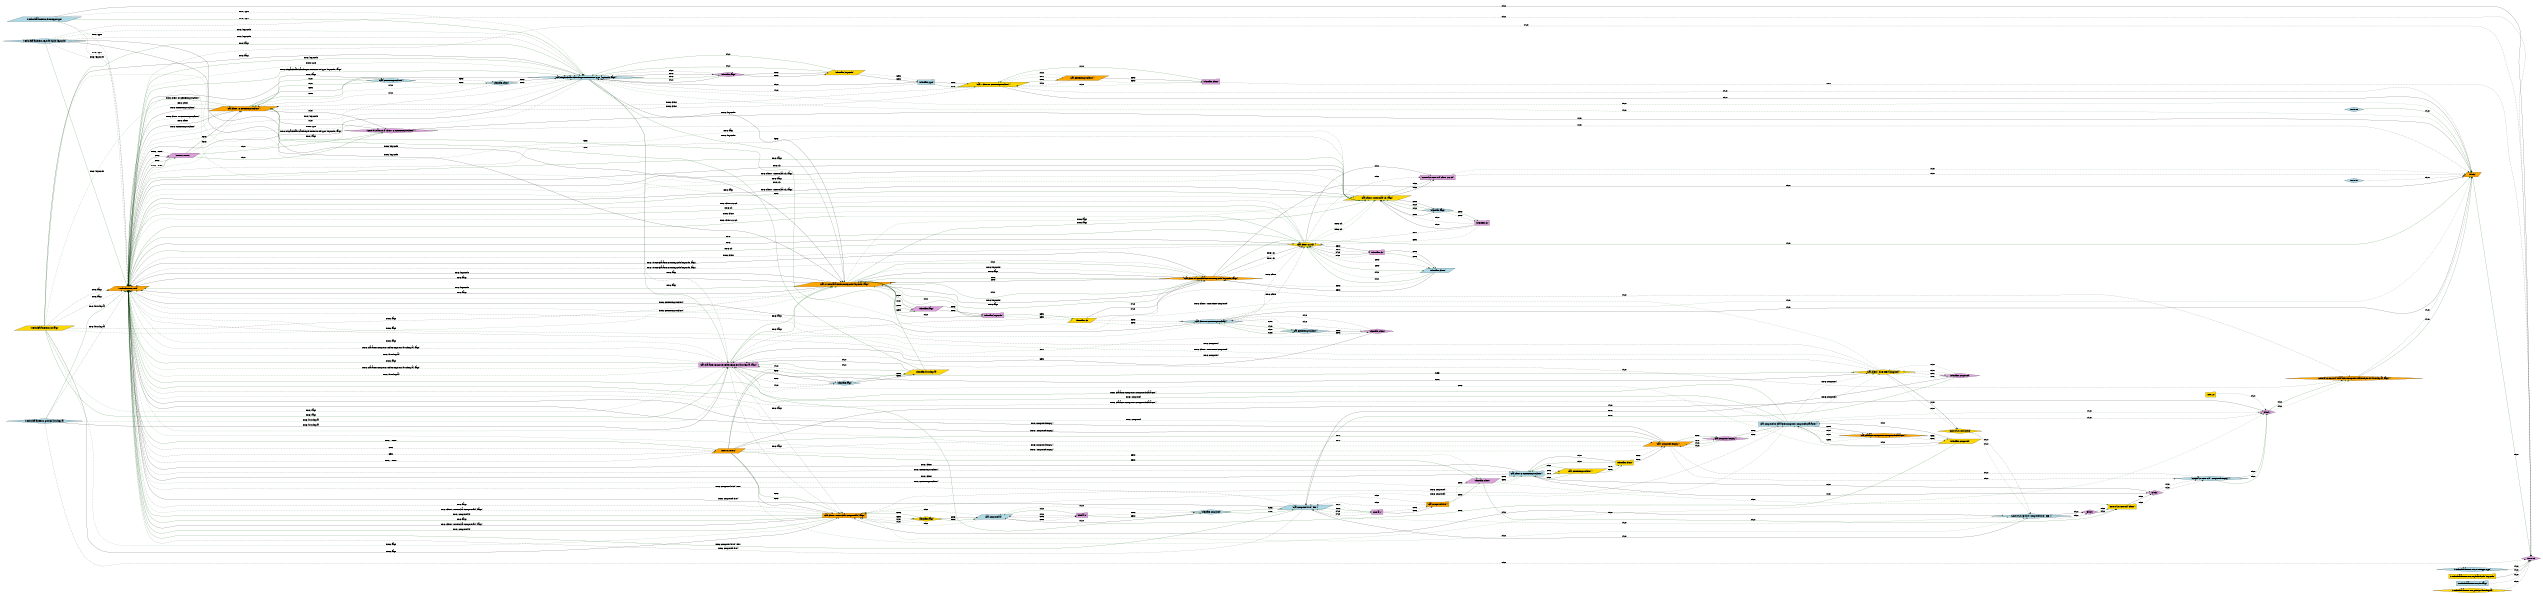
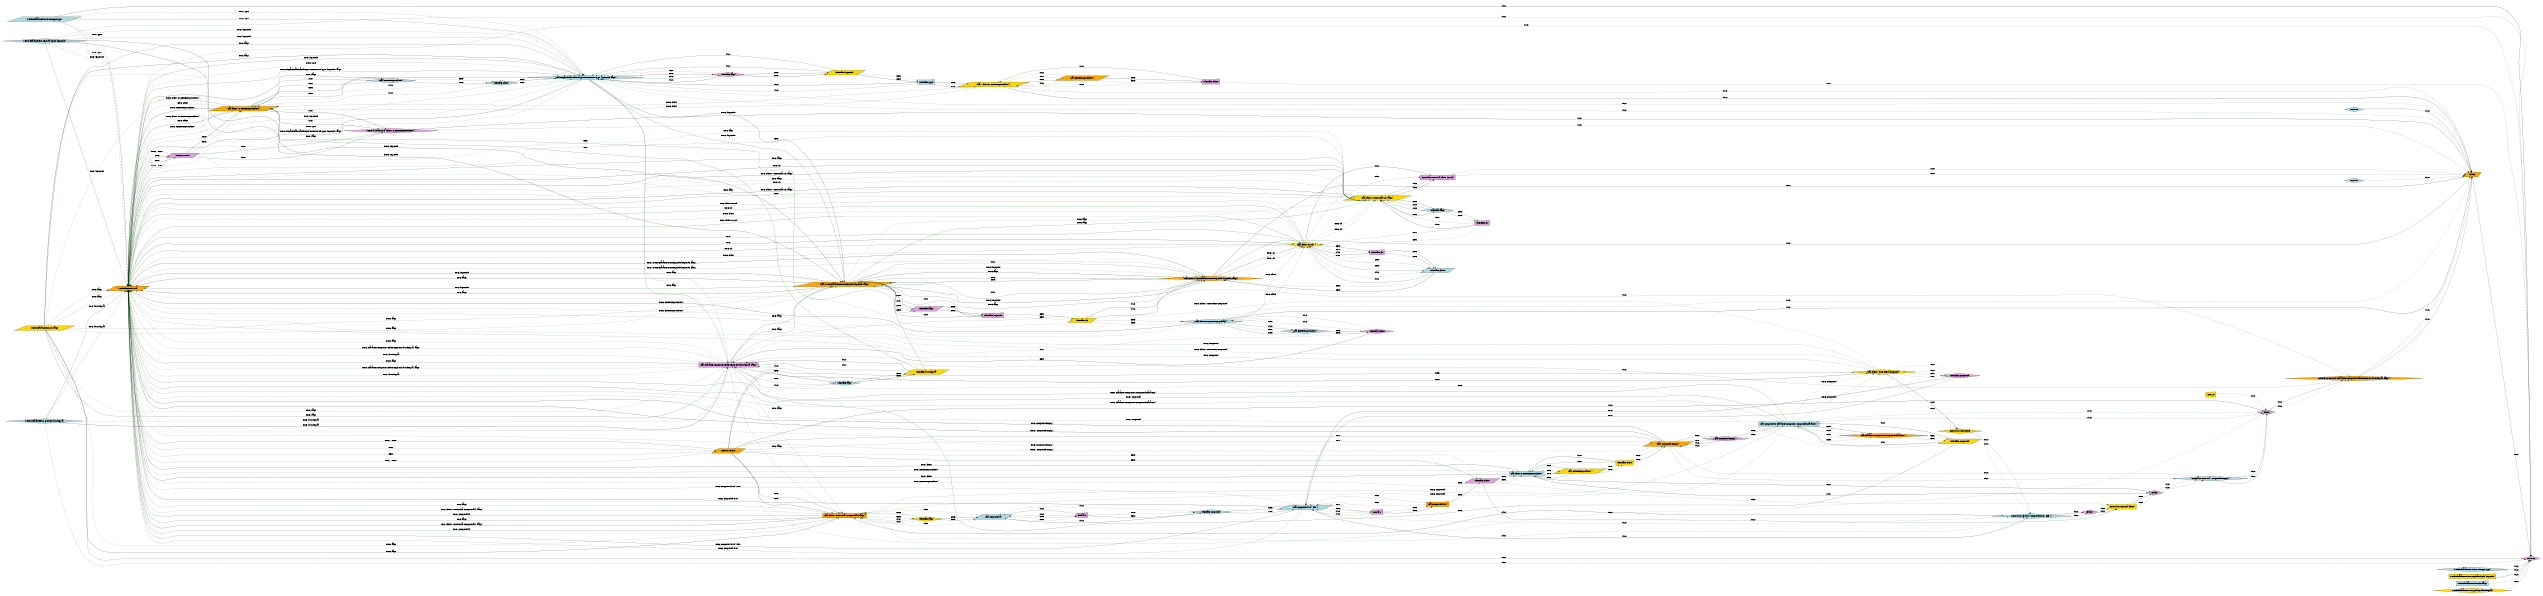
none -> (1188, 558)
